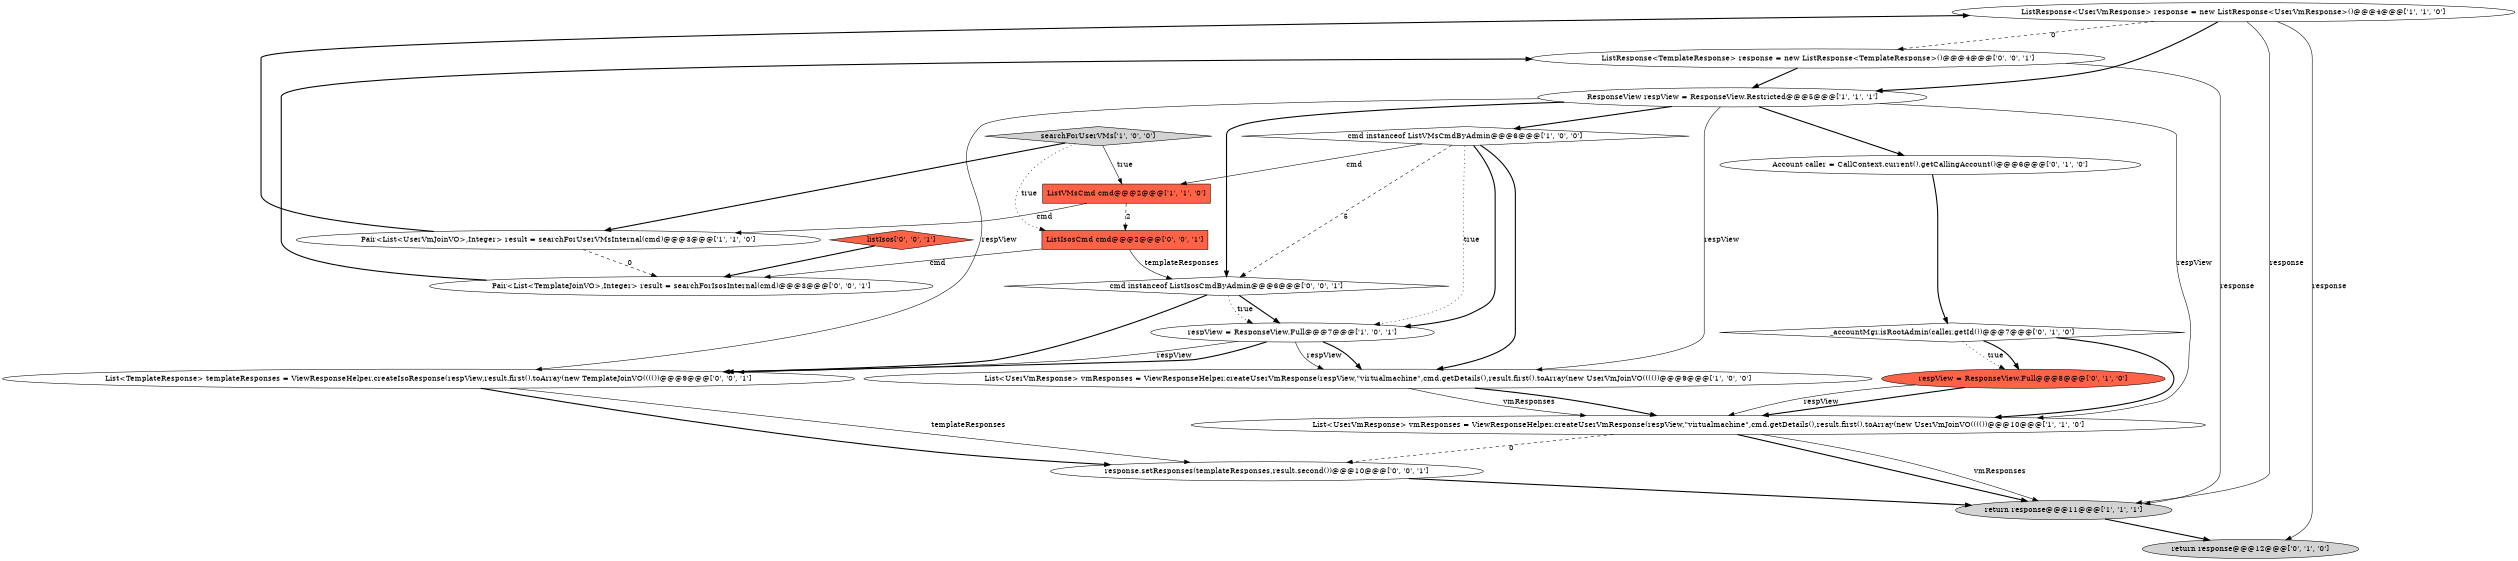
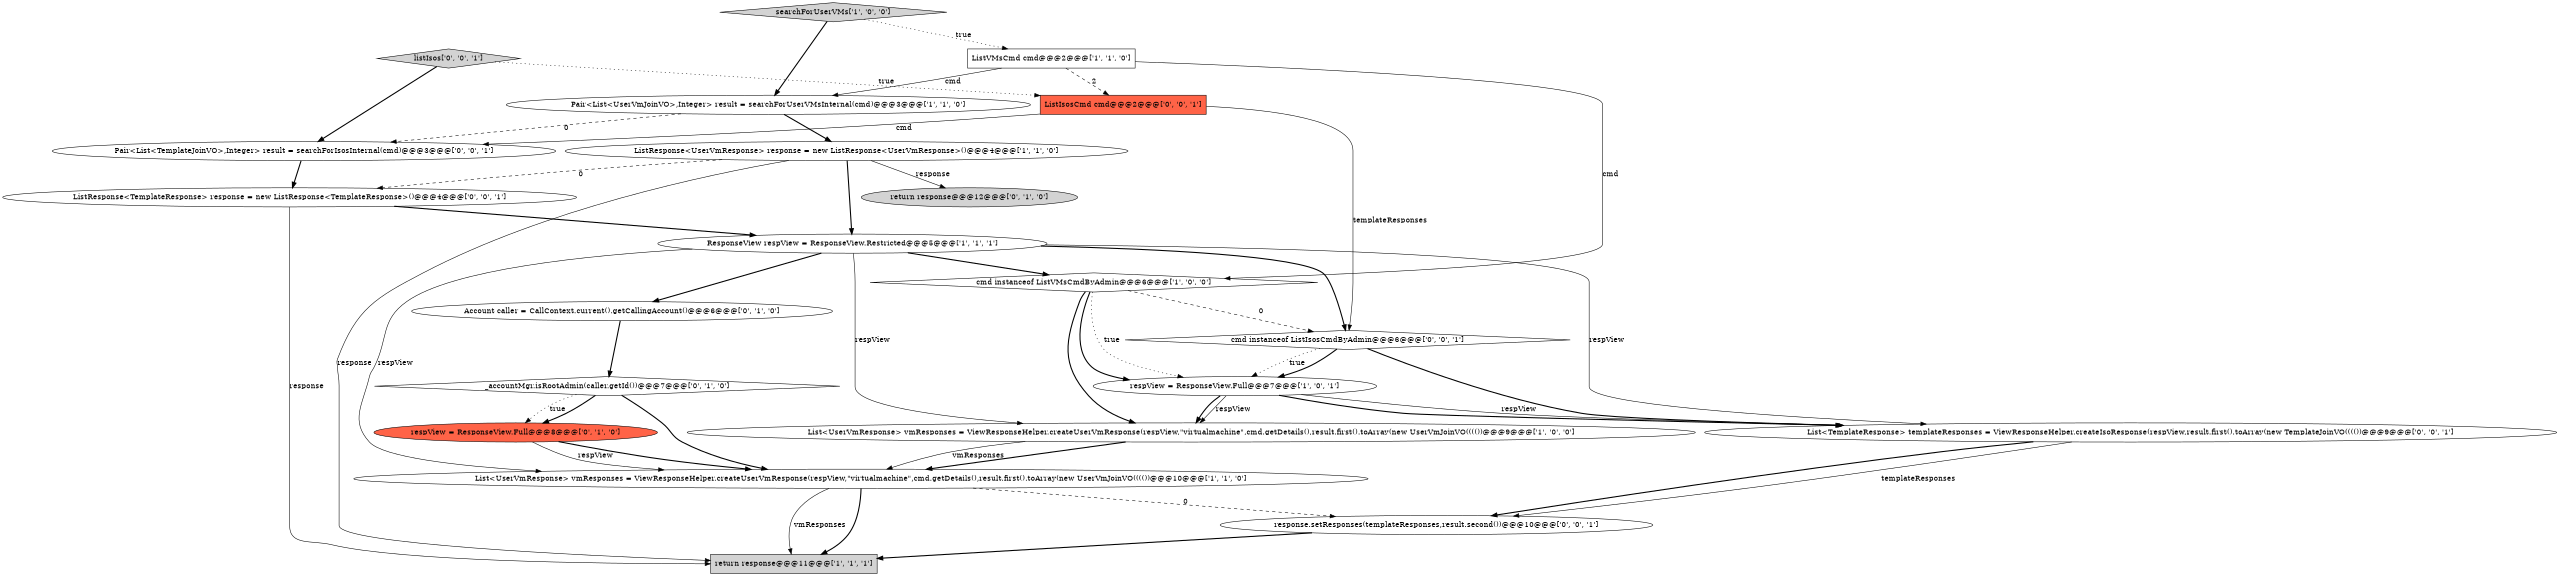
(1111, 162) -> (933, 34)
(1304, 164) -> (1602, 127)
(1024, 180) -> (765, 79)
(1126, 194) -> (1051, 59)
(1346, 217) -> (1262, 311)
(901, 240) -> (449, 59)
(2064, 510) -> (794, 564)
(2154, 529) -> none
